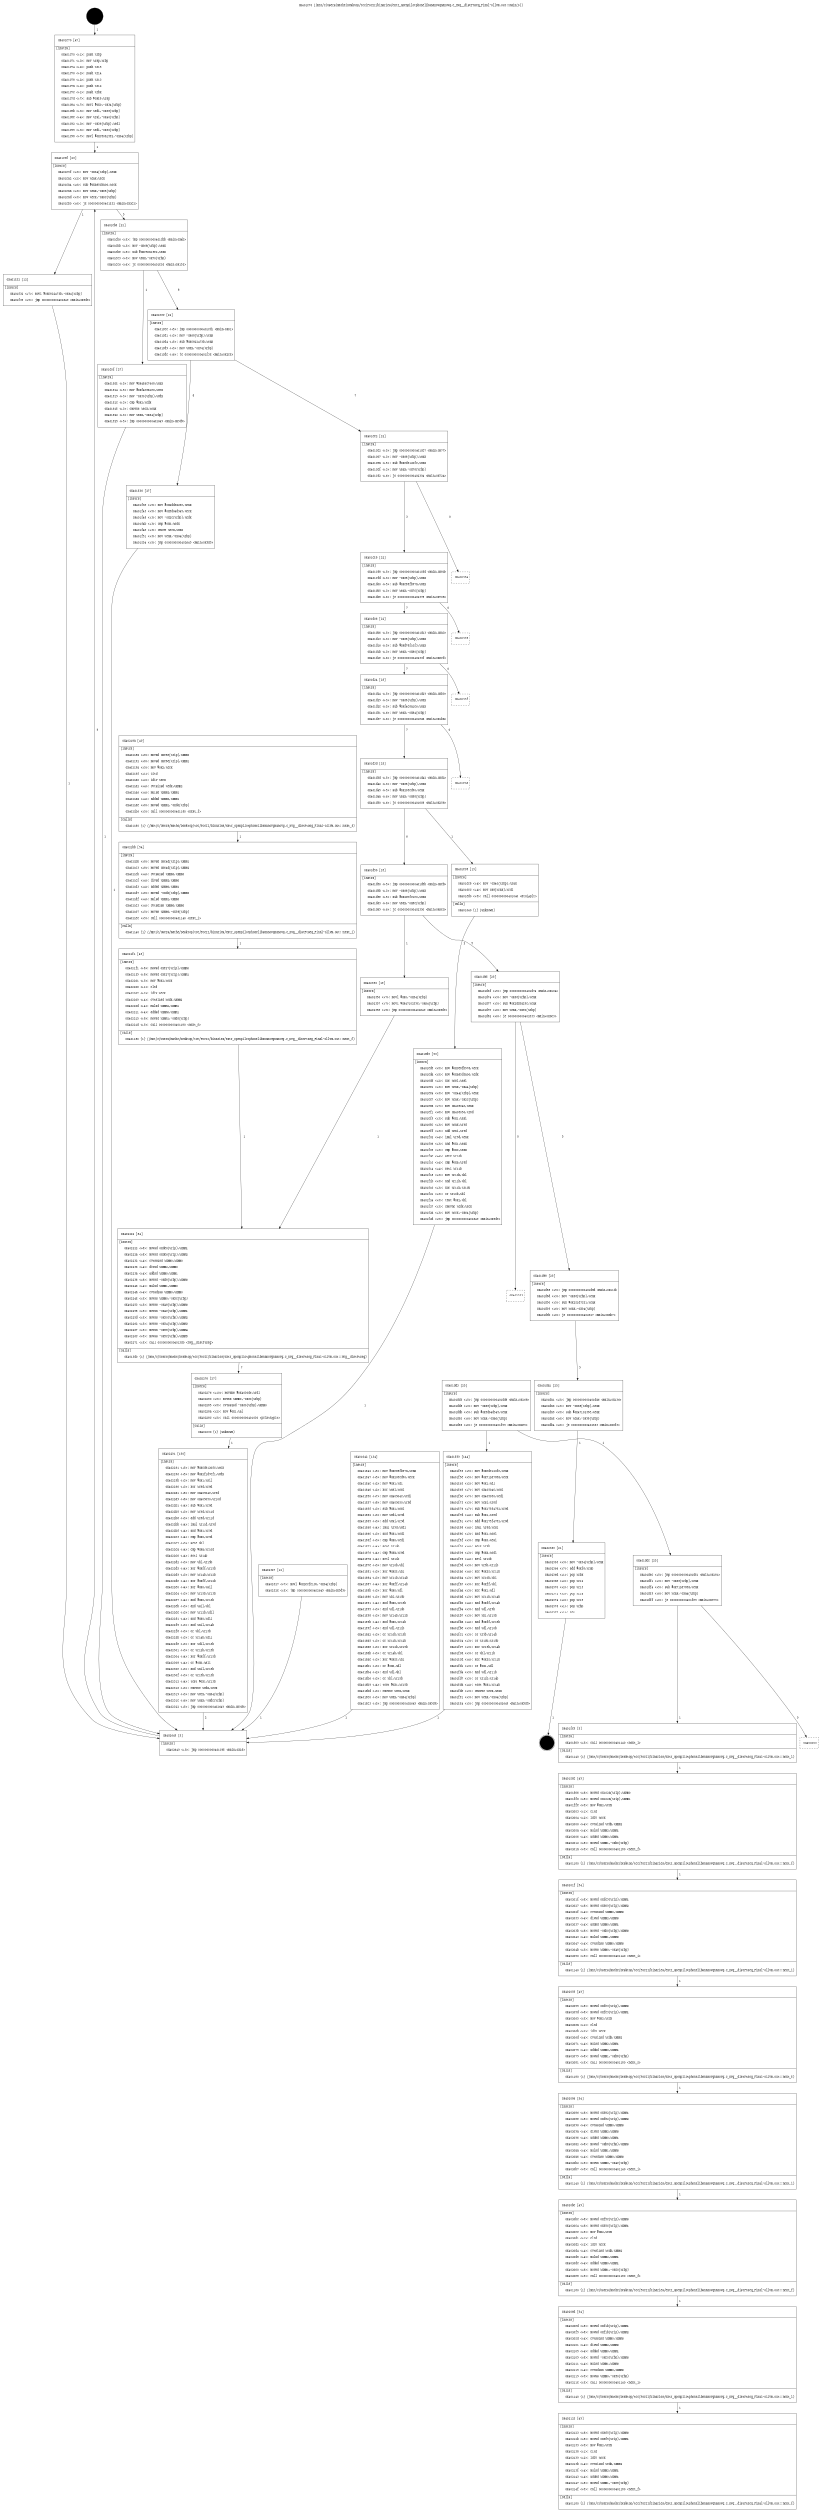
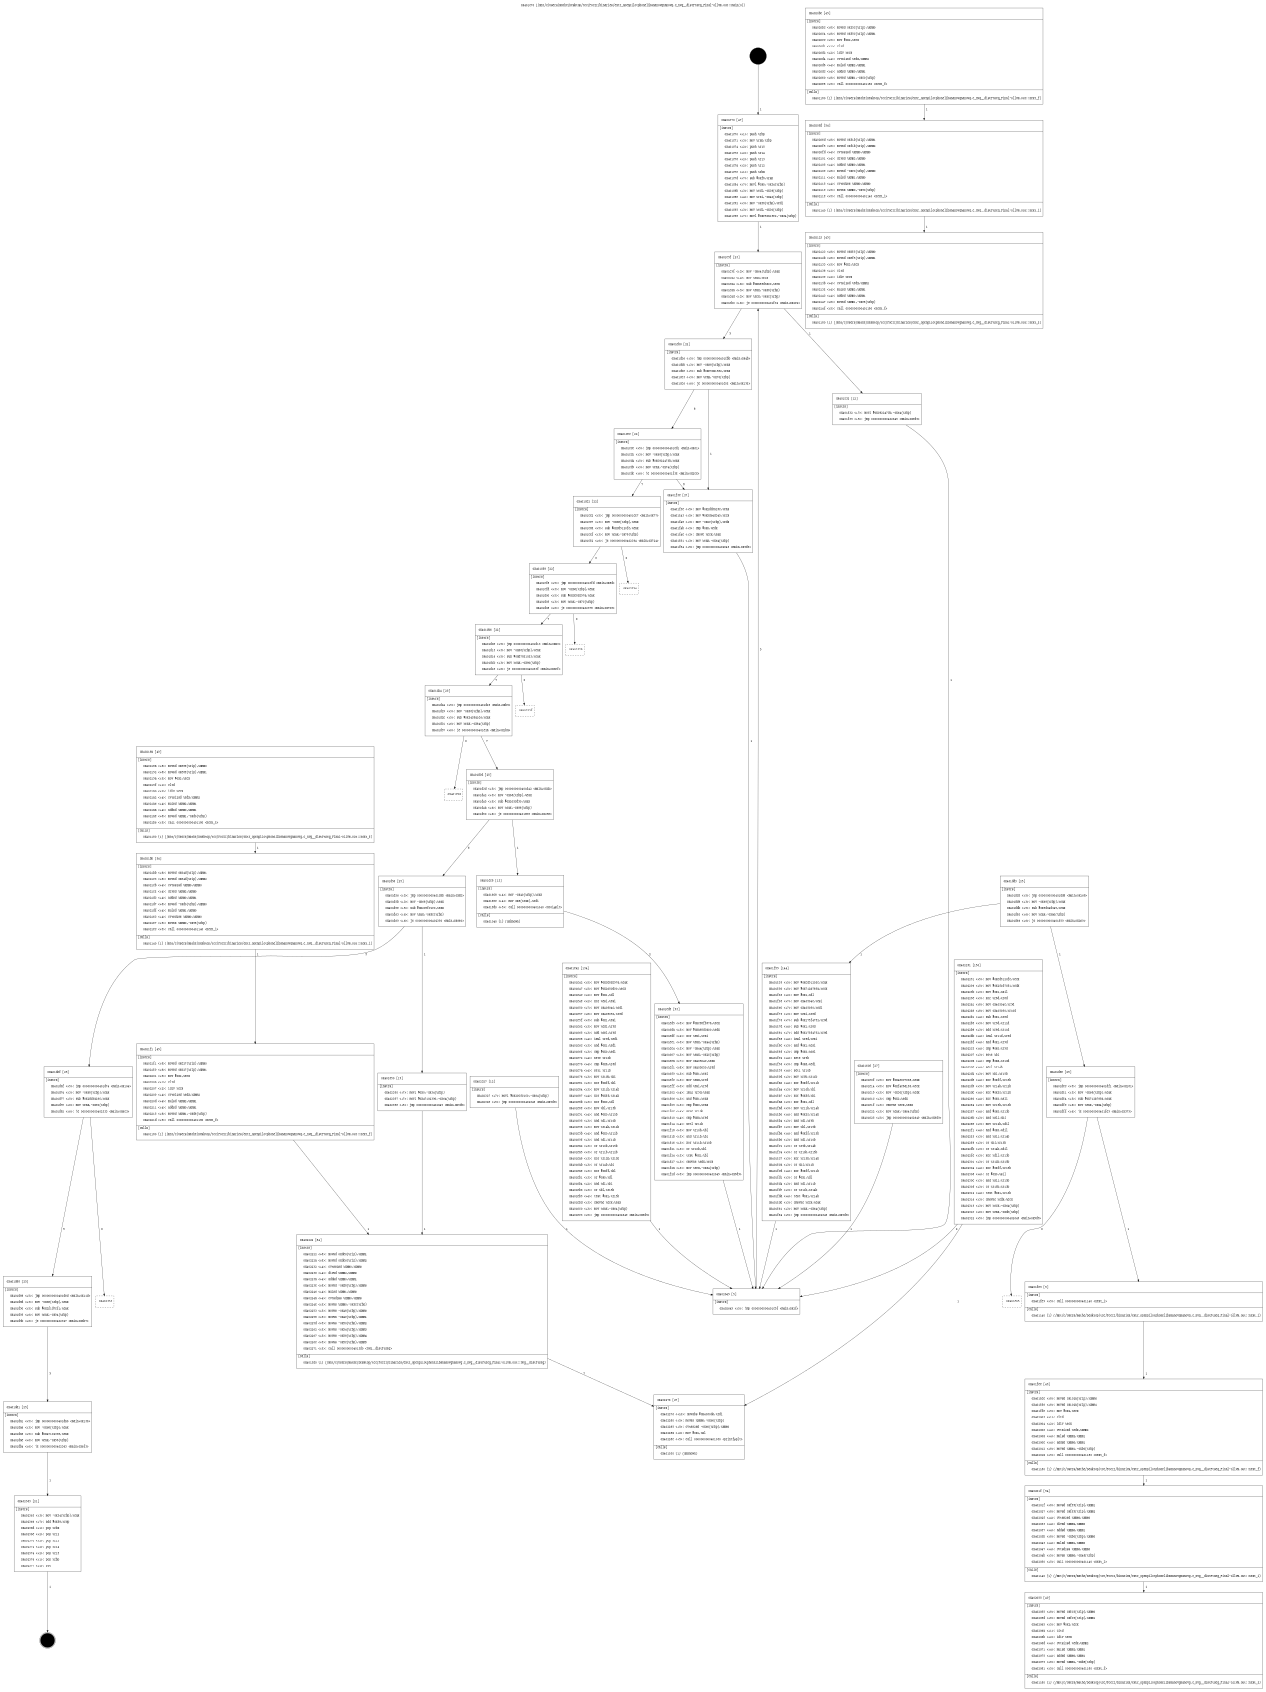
(143, 316) -> (708, 439)
(230, 1442) -> (866, 1328)
(677, 2141) -> none
